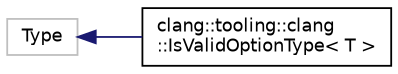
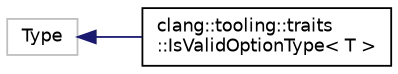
(267, 37) -> (267, 37)
